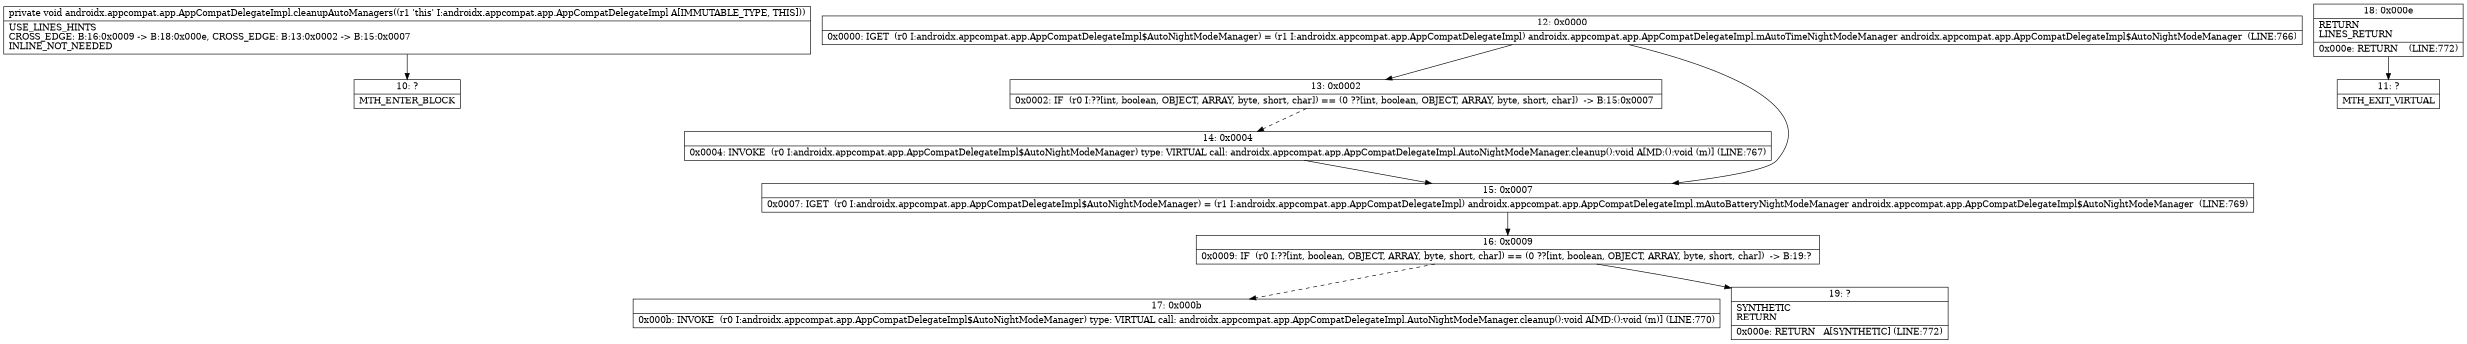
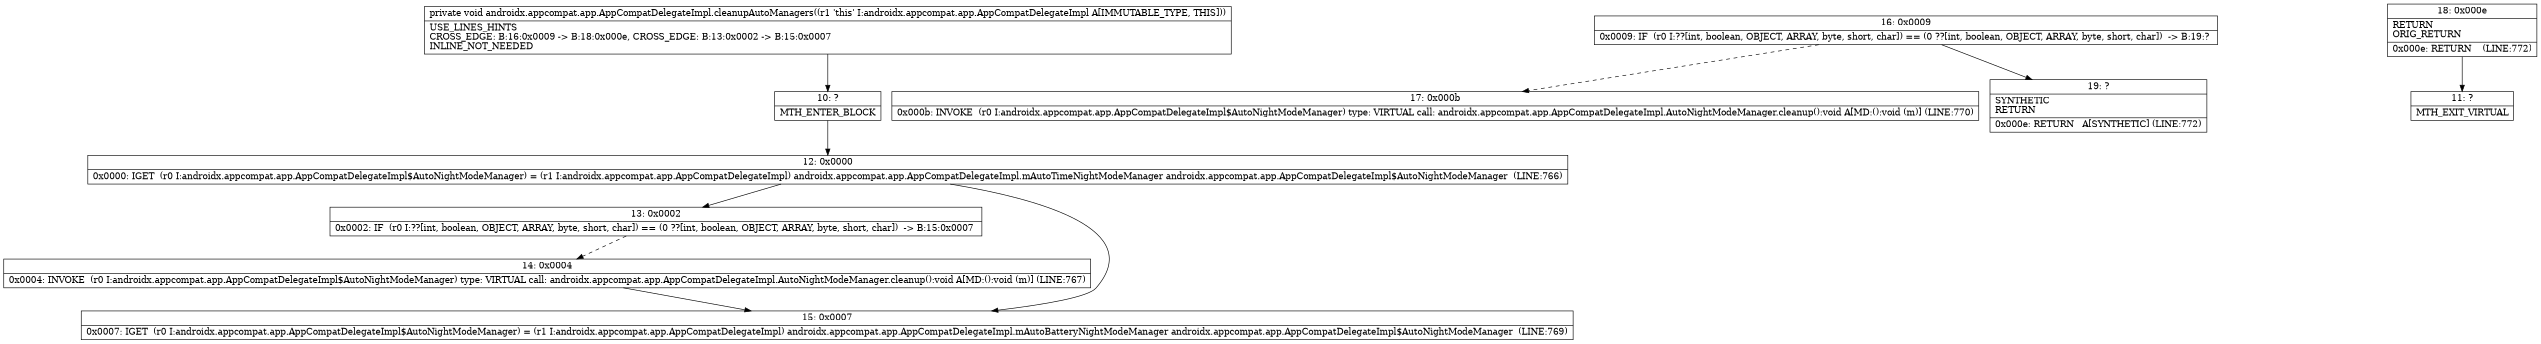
(2356, 35) -> (2427, 35)
none -> (828, 135)
(1508, 221) -> none
